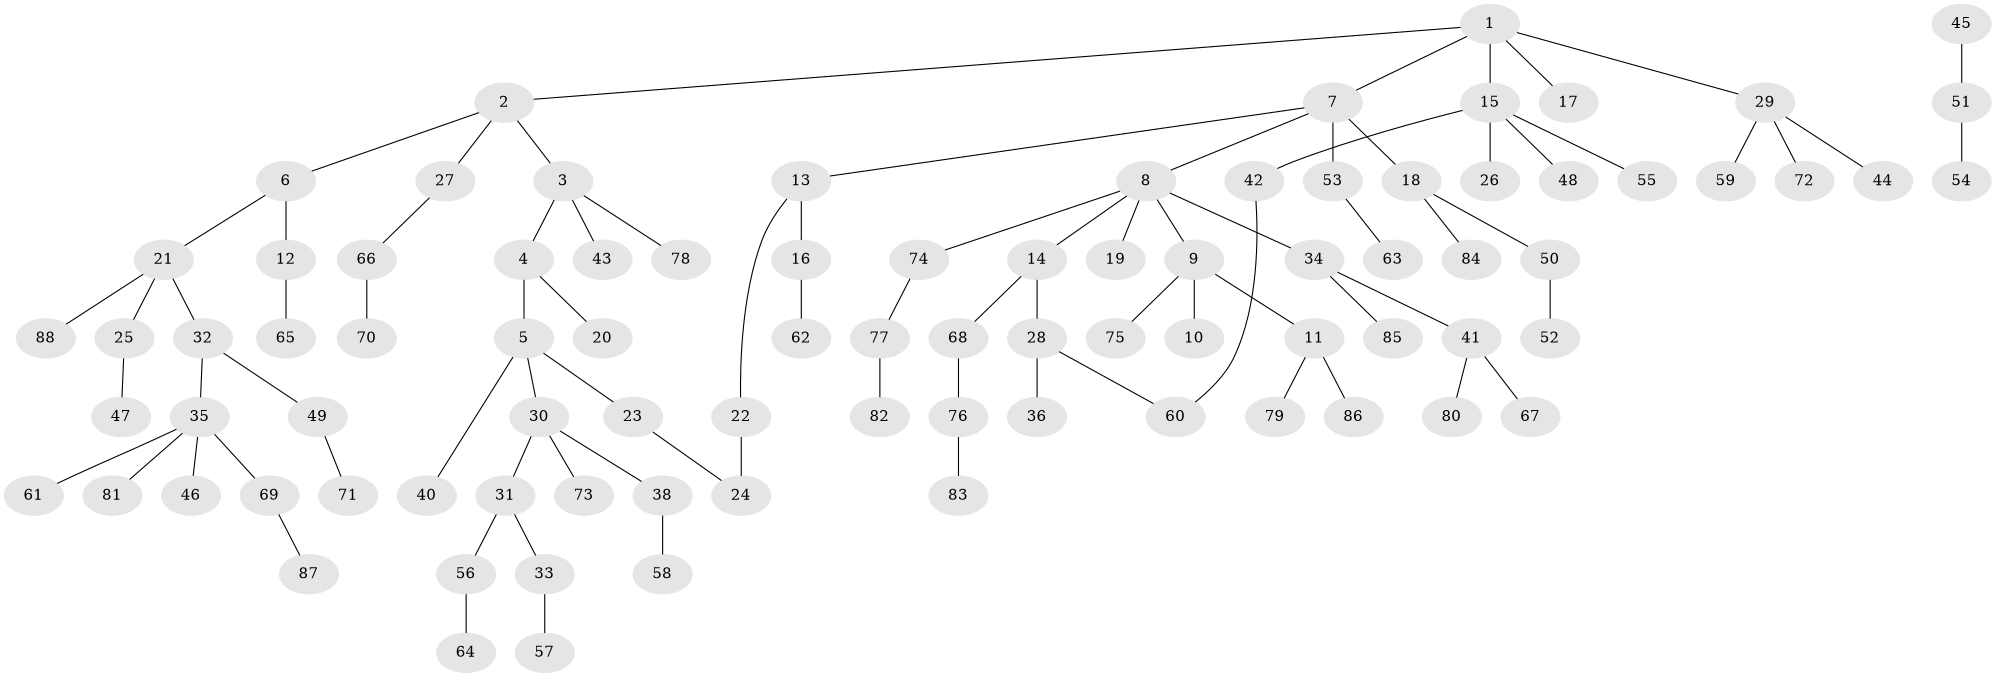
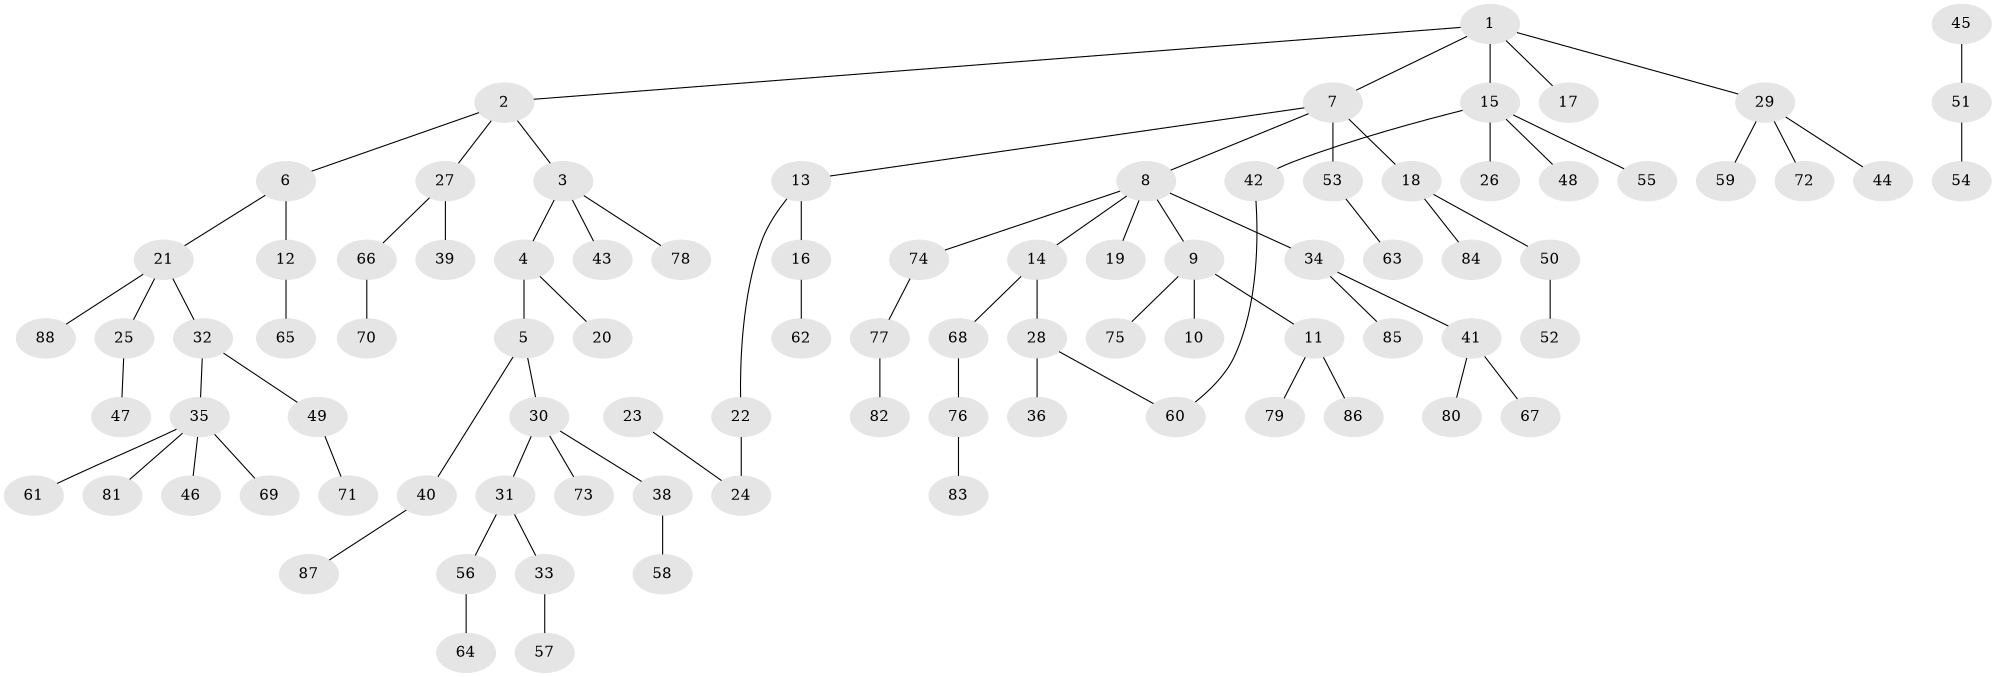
none -> (445, 260)
(578, 378) -> none
(289, 535) -> (368, 535)
